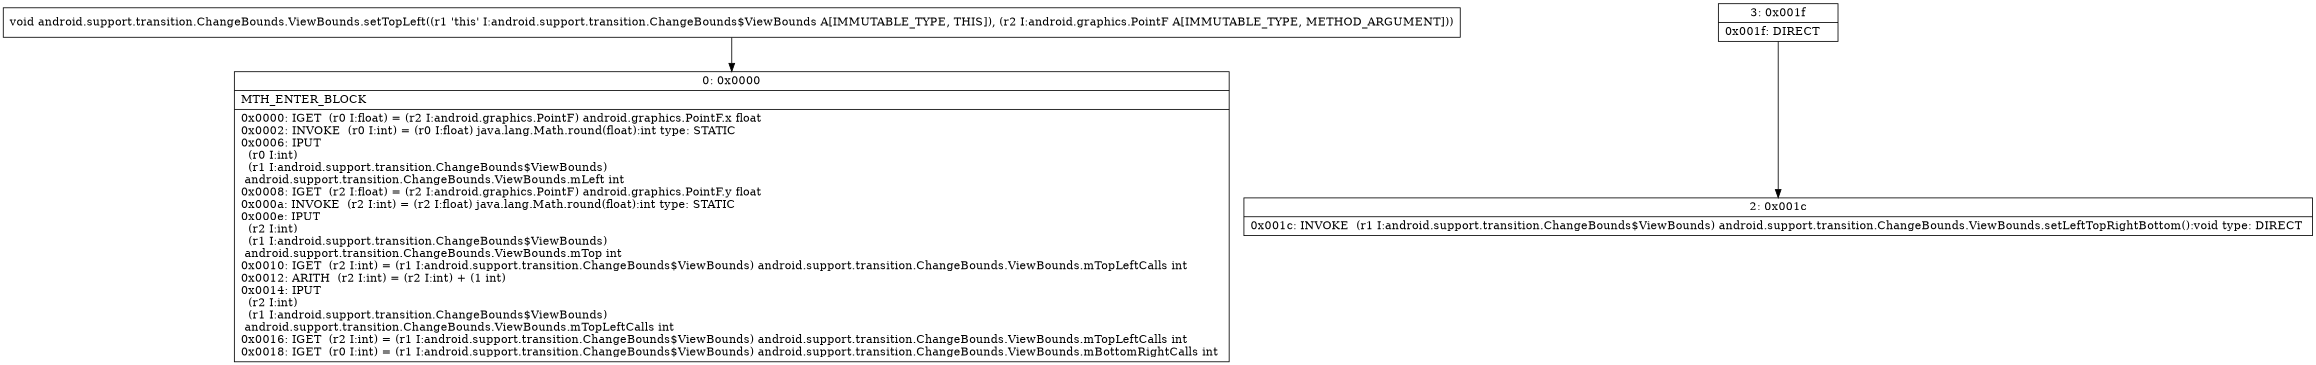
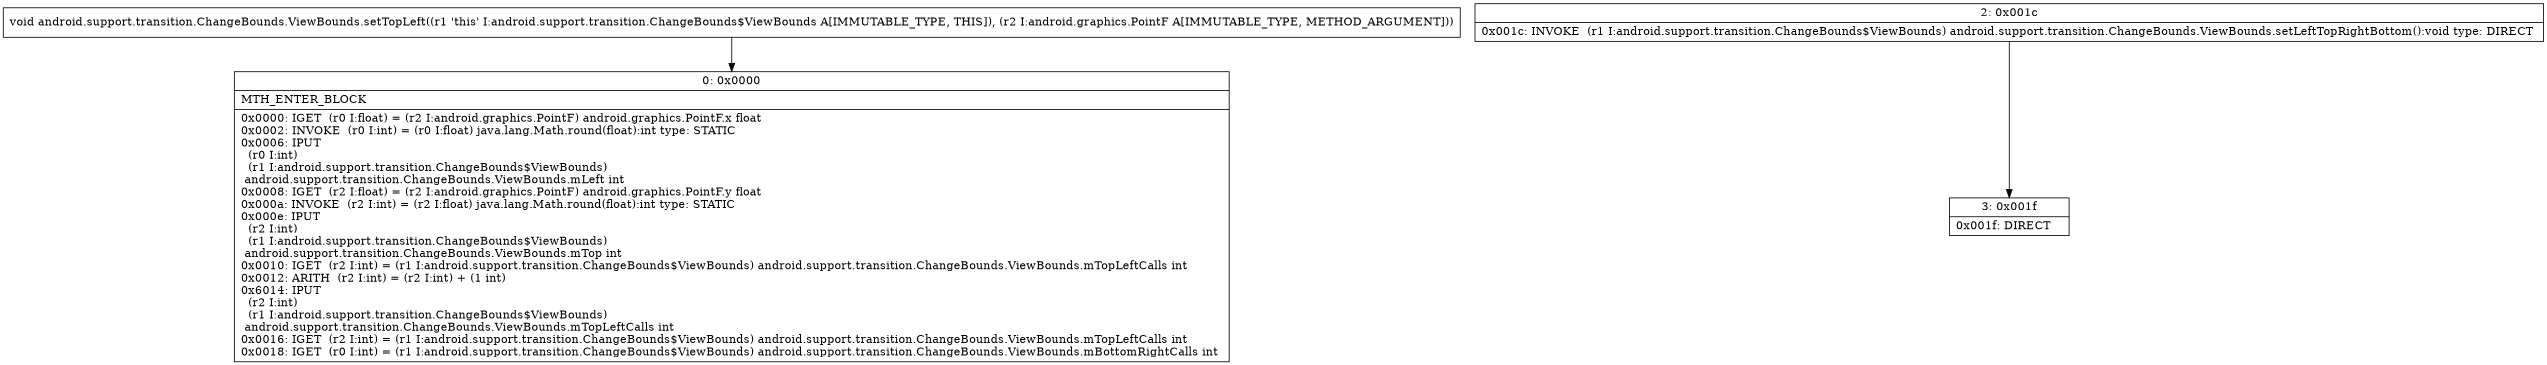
(1778, 115) -> (2009, 115)
(285, 290) -> (285, 290)
